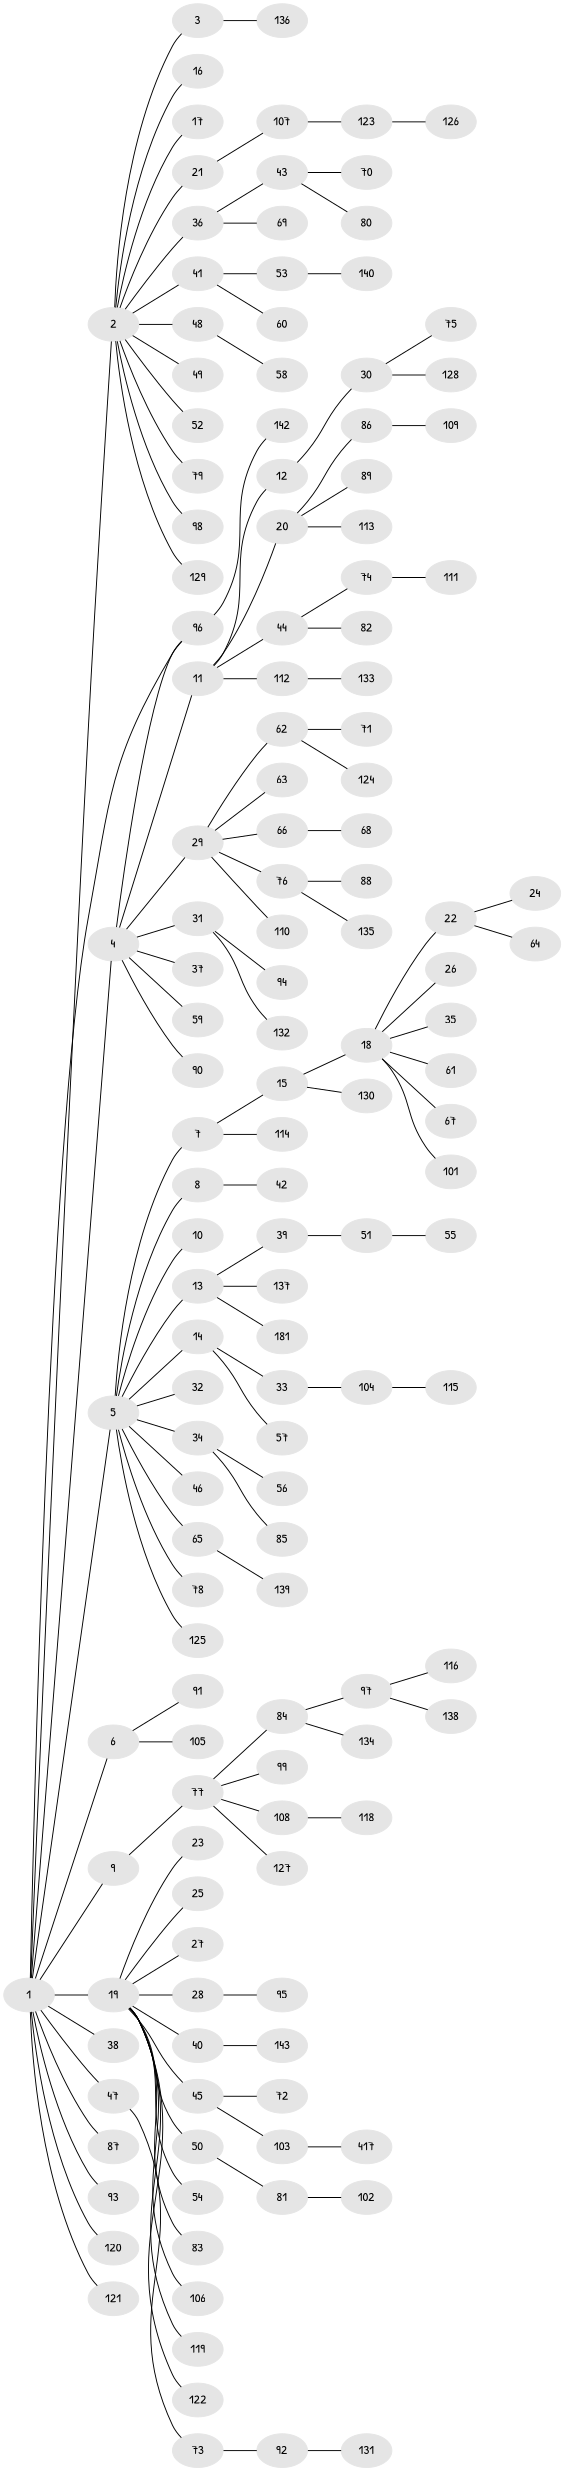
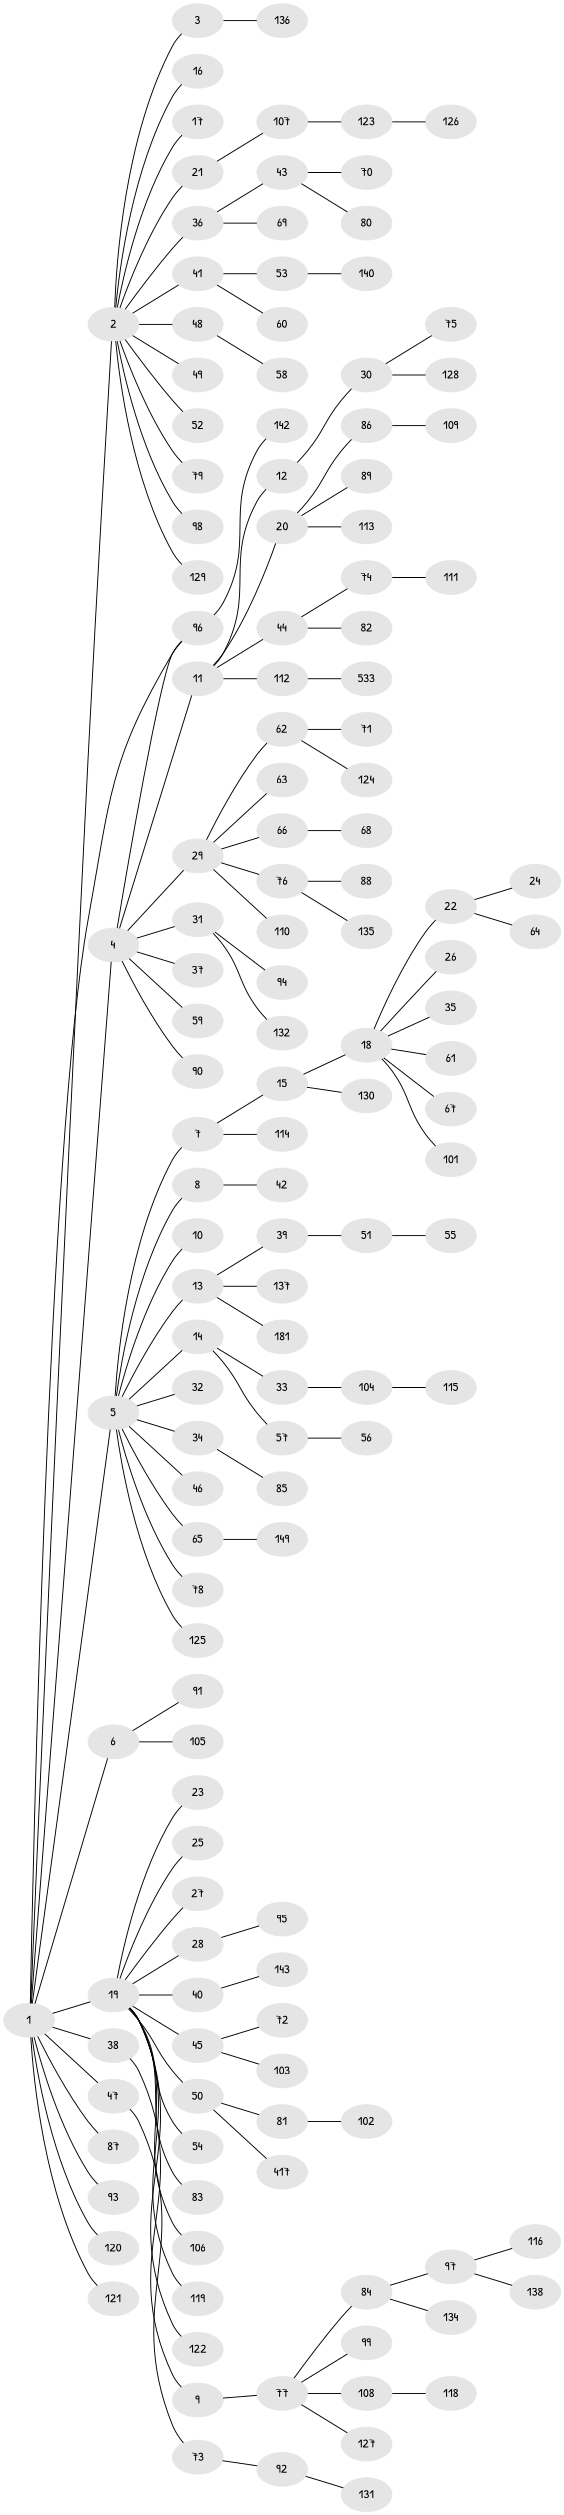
(367, 679) -> (367, 679)
(240, 1463) -> (325, 1438)
(282, 1590) -> (282, 1539)
(71, 1932) -> (151, 2282)
(325, 2147) -> (240, 2134)
